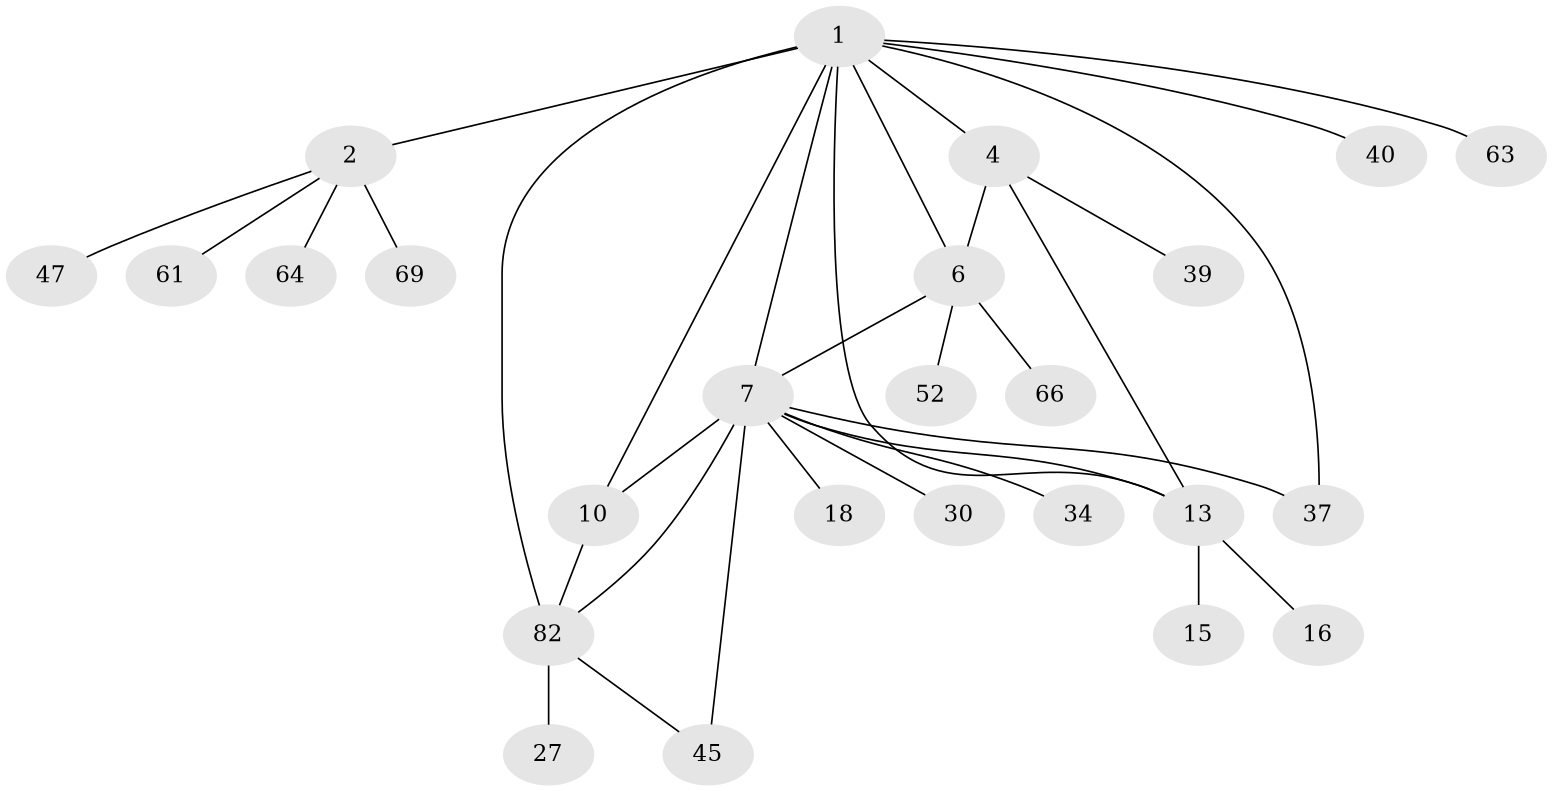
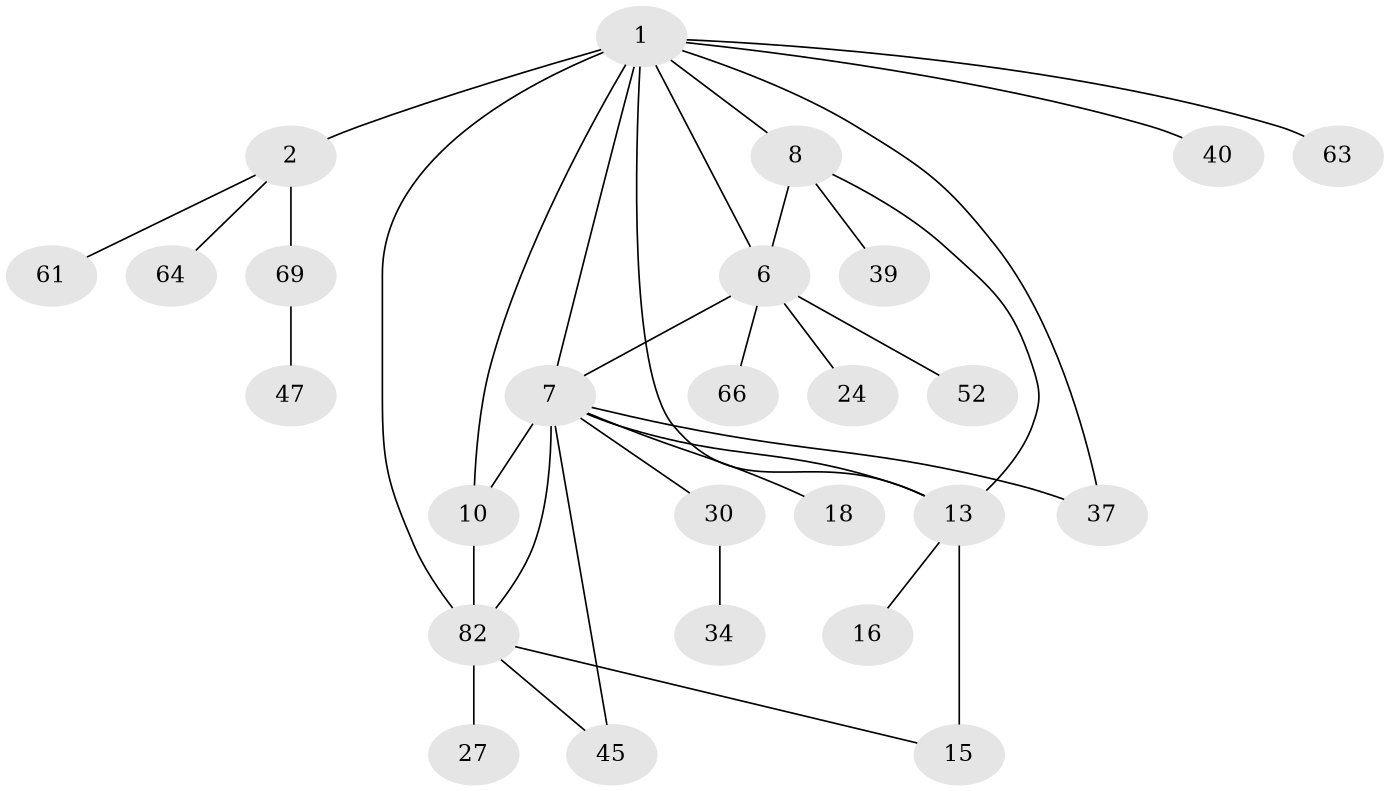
(994, 156) -> (796, 156)
(198, 212) -> (291, 336)
none -> (853, 396)
(915, 454) -> (720, 575)
none -> (716, 695)
